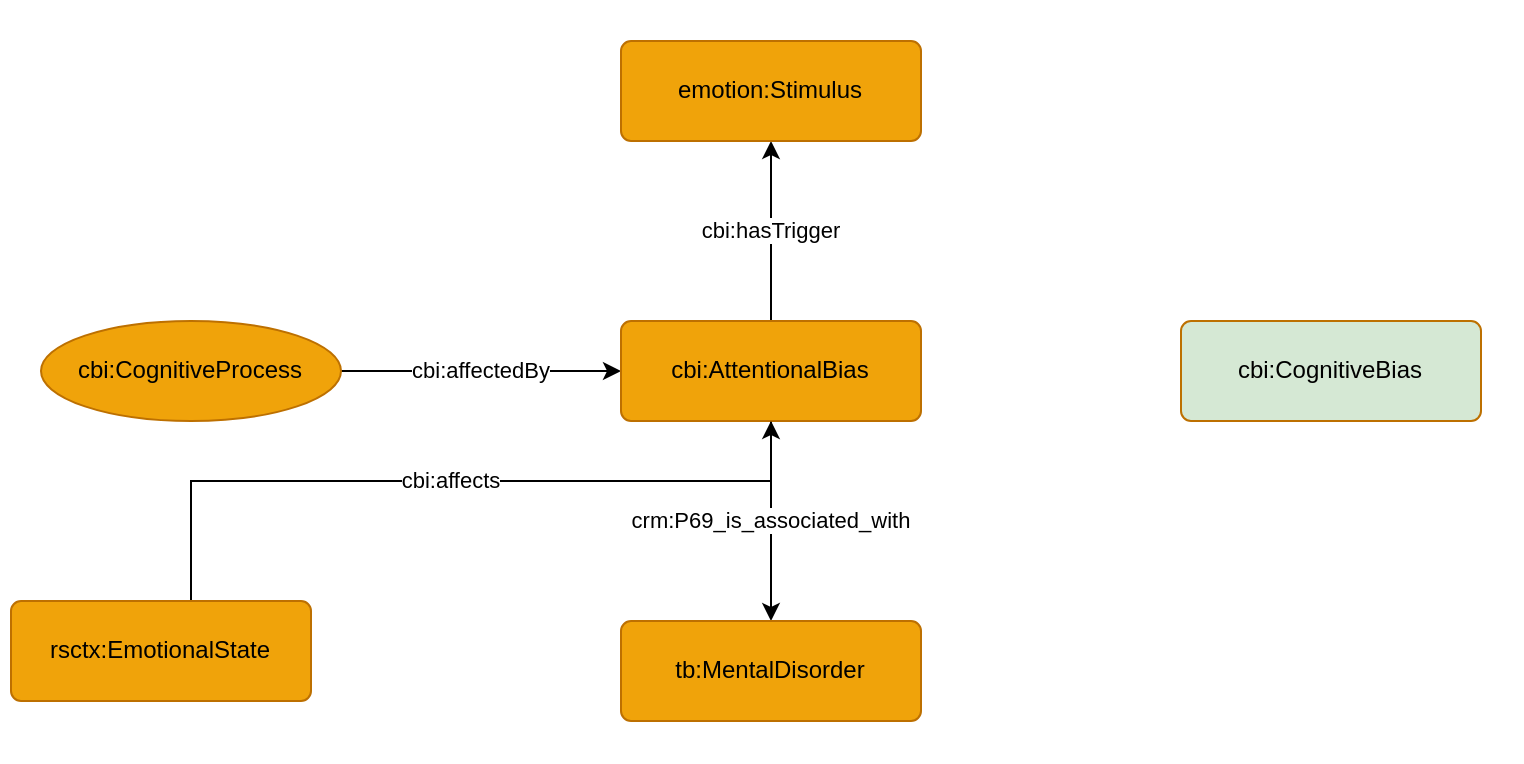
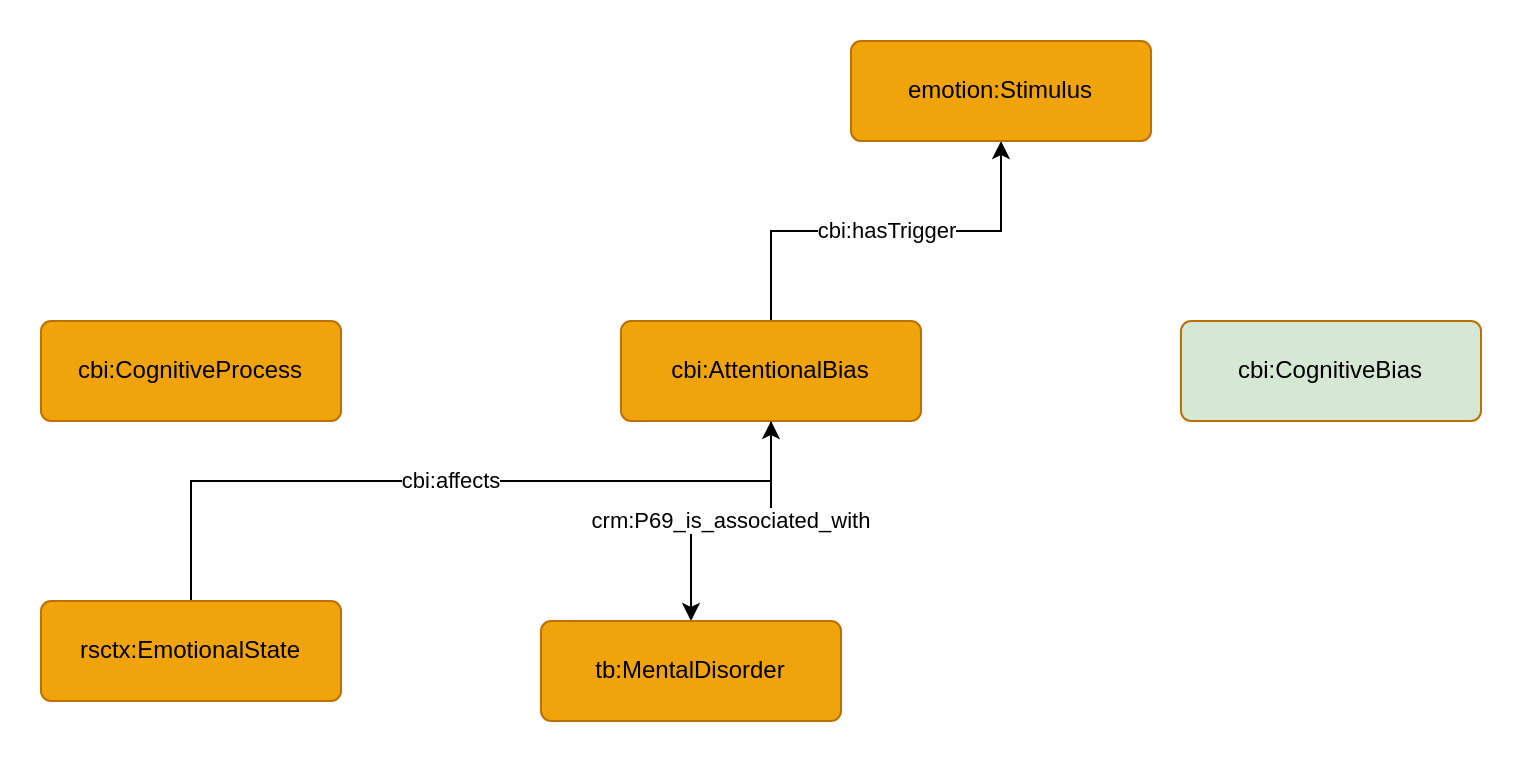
(771, 91) -> (1001, 91)
(191, 371) -> (191, 371)
(474, 371) -> none
(161, 651) -> (191, 651)
(771, 671) -> (691, 671)
